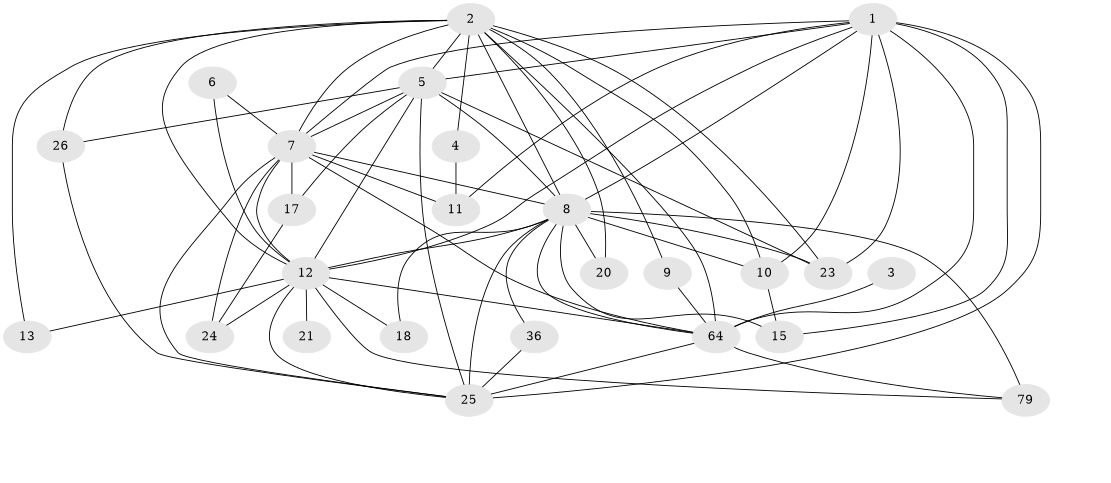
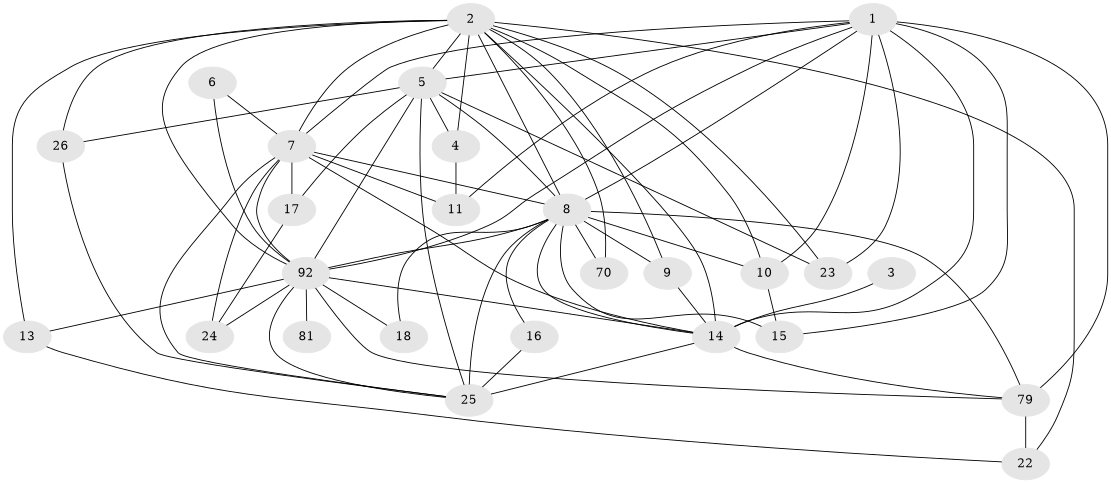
(357, 115) -> (439, 115)
(702, 233) -> (617, 242)
(306, 273) -> (306, 273)
(604, 273) -> (604, 273)
(934, 326) -> (1108, 145)
(307, 337) -> (307, 337)
(534, 337) -> (534, 337)
(716, 337) -> (716, 337)
none -> (1026, 464)
